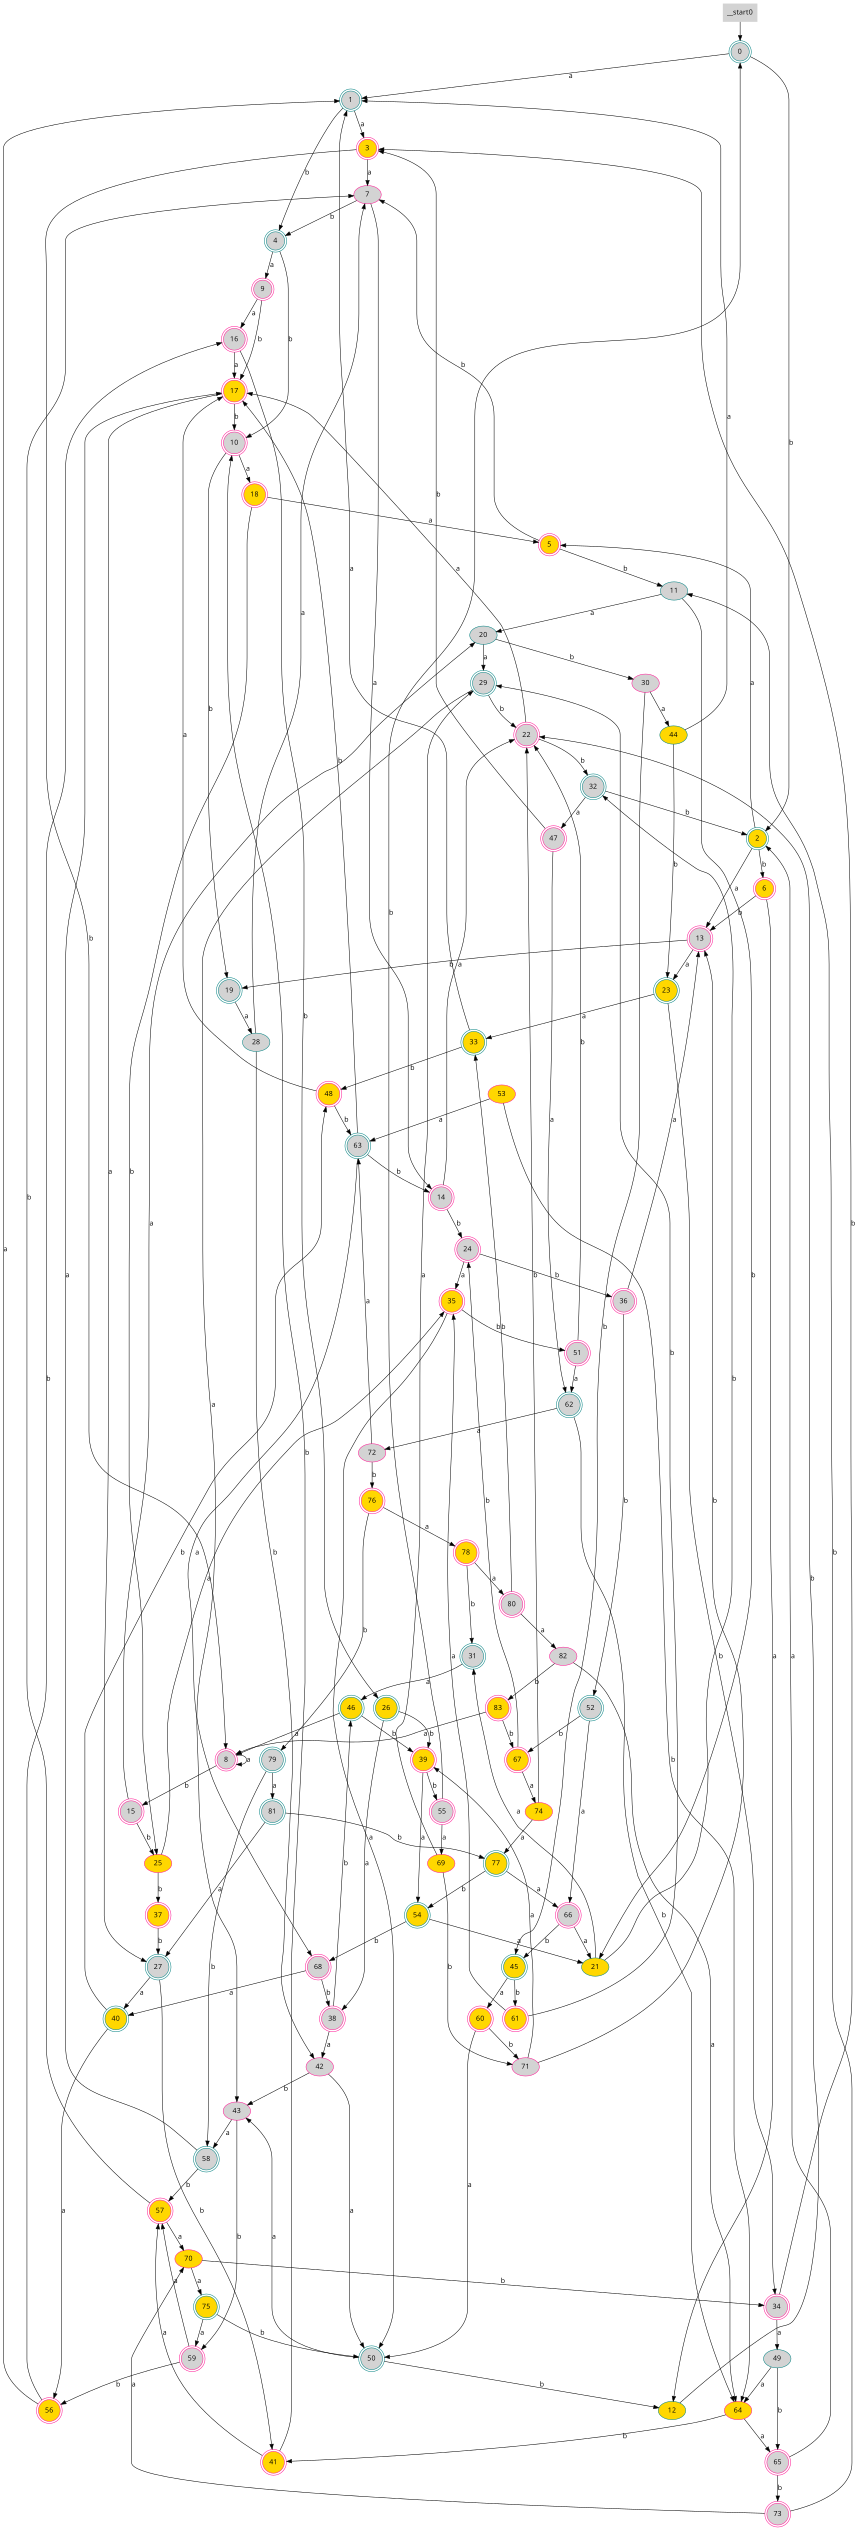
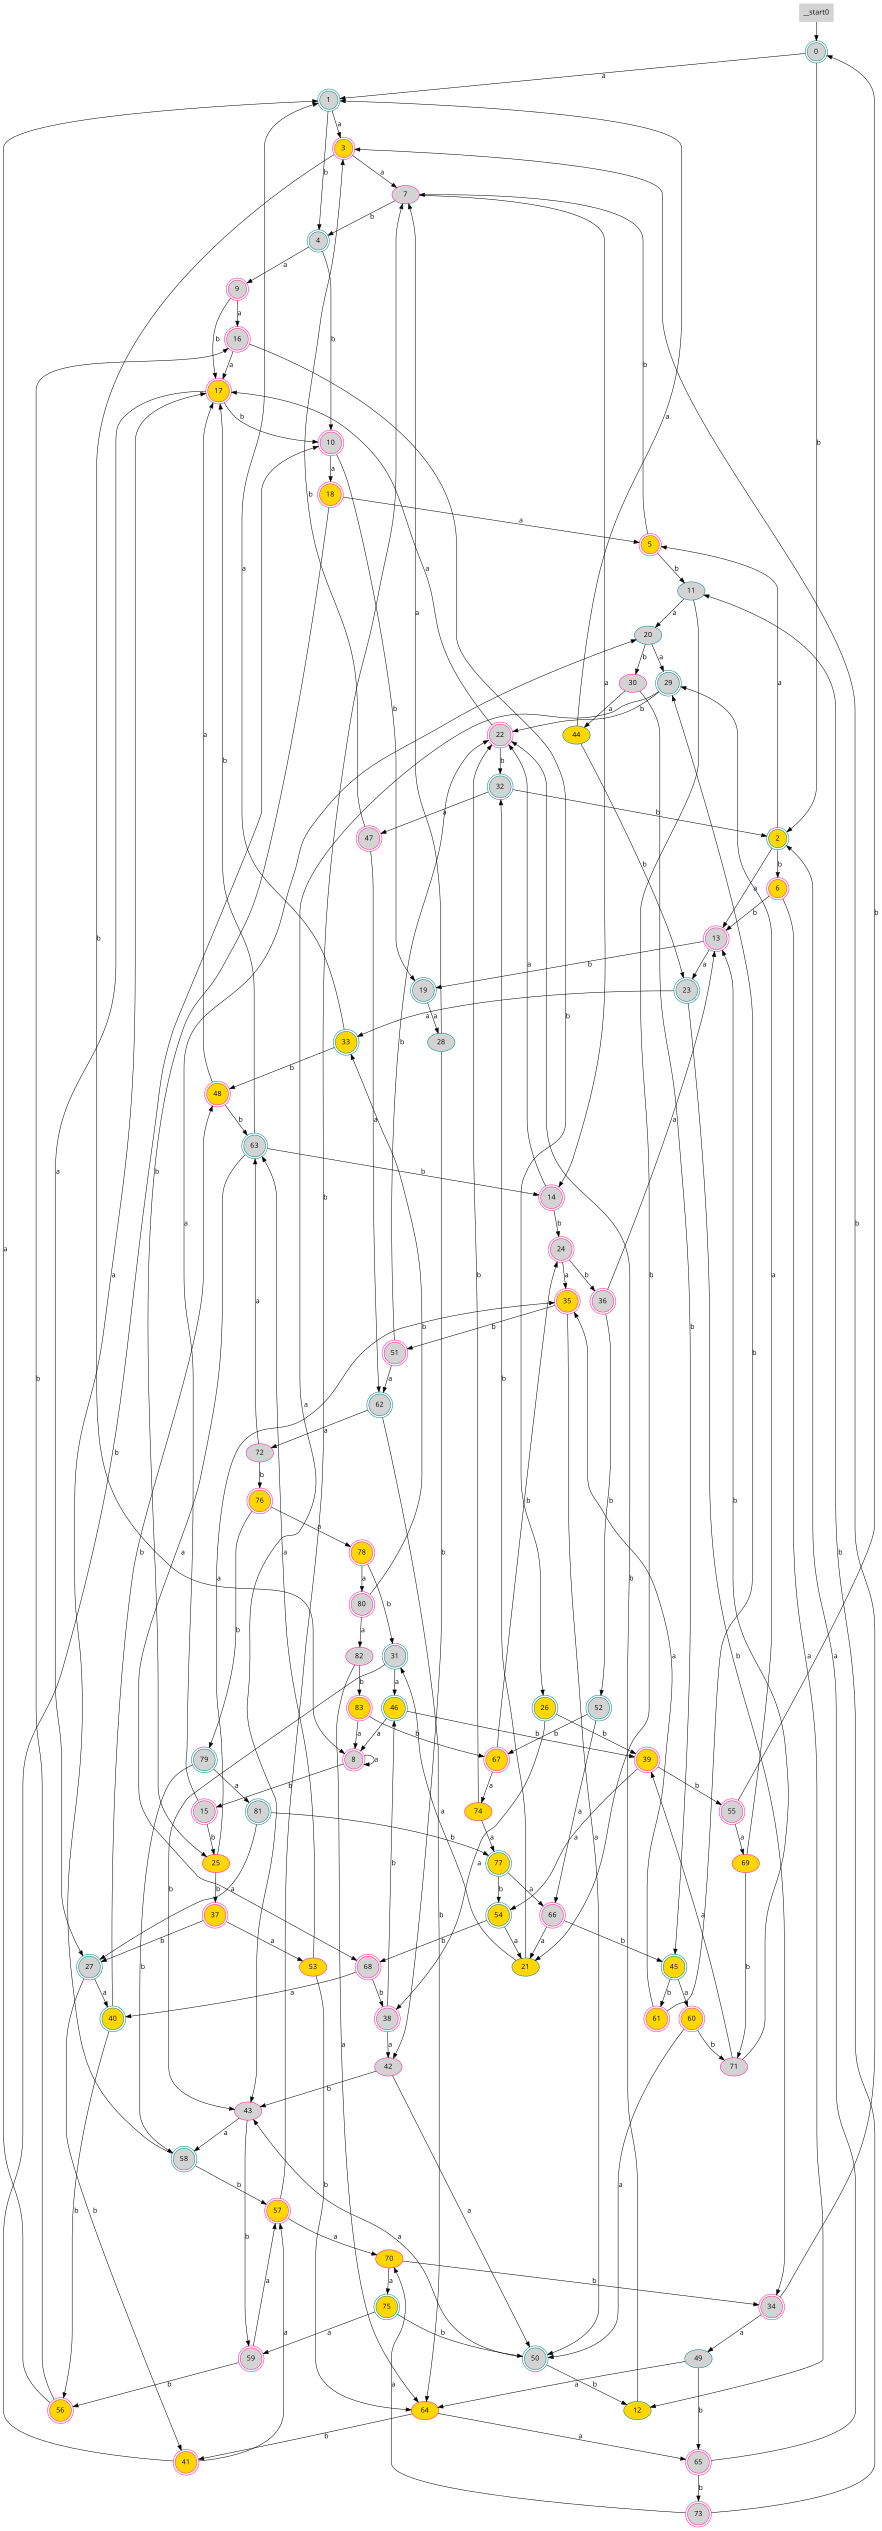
(666, 991) -> (687, 991)
none -> (169, 1851)
none -> (262, 1940)
(64, 2211) -> (77, 2211)
